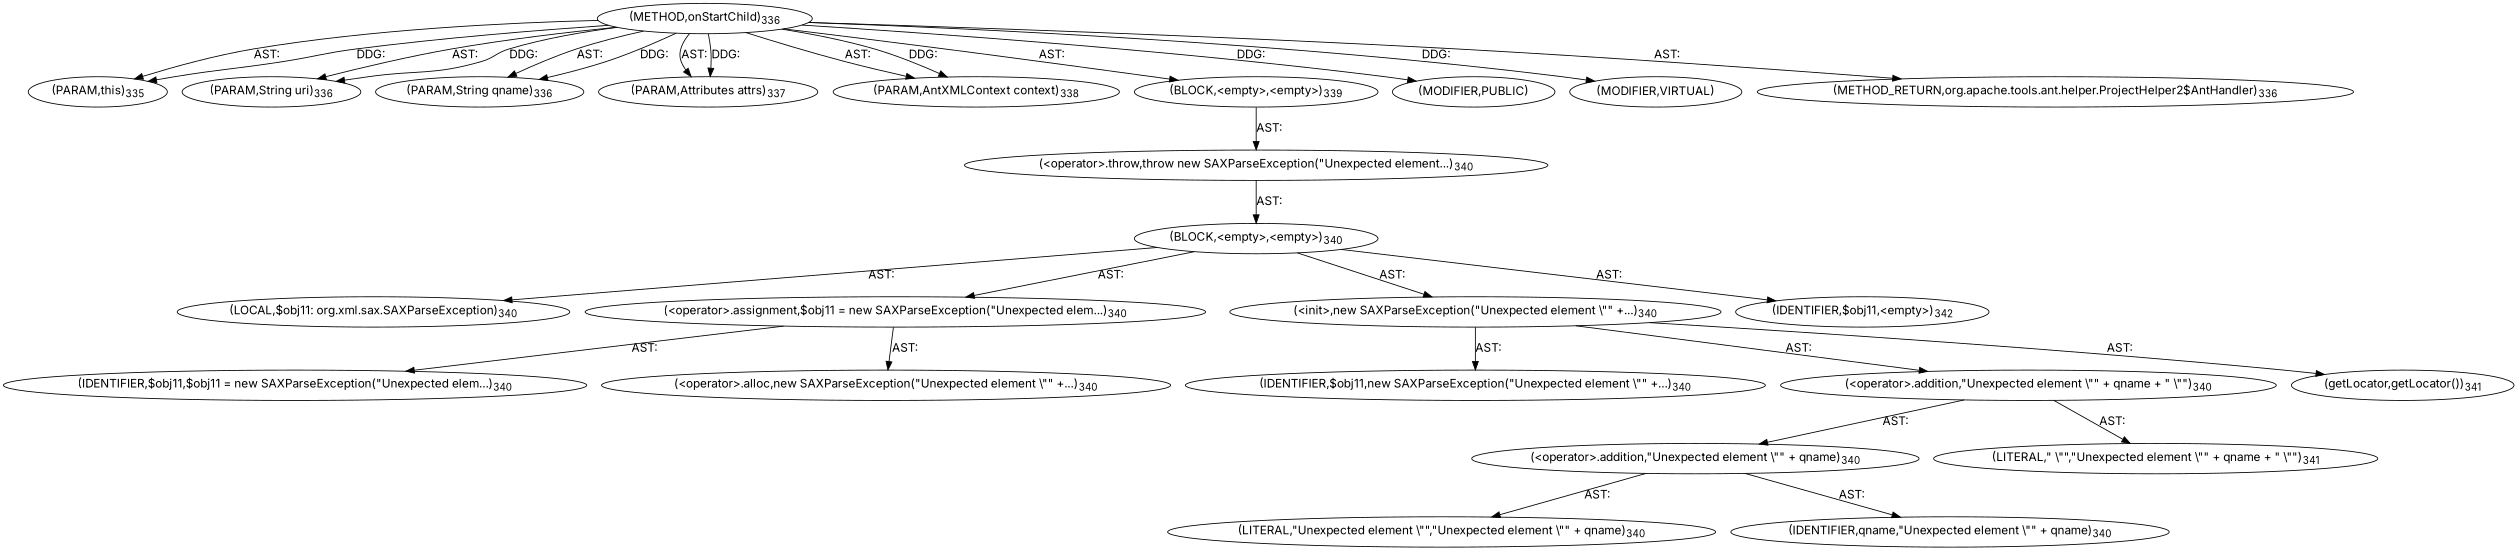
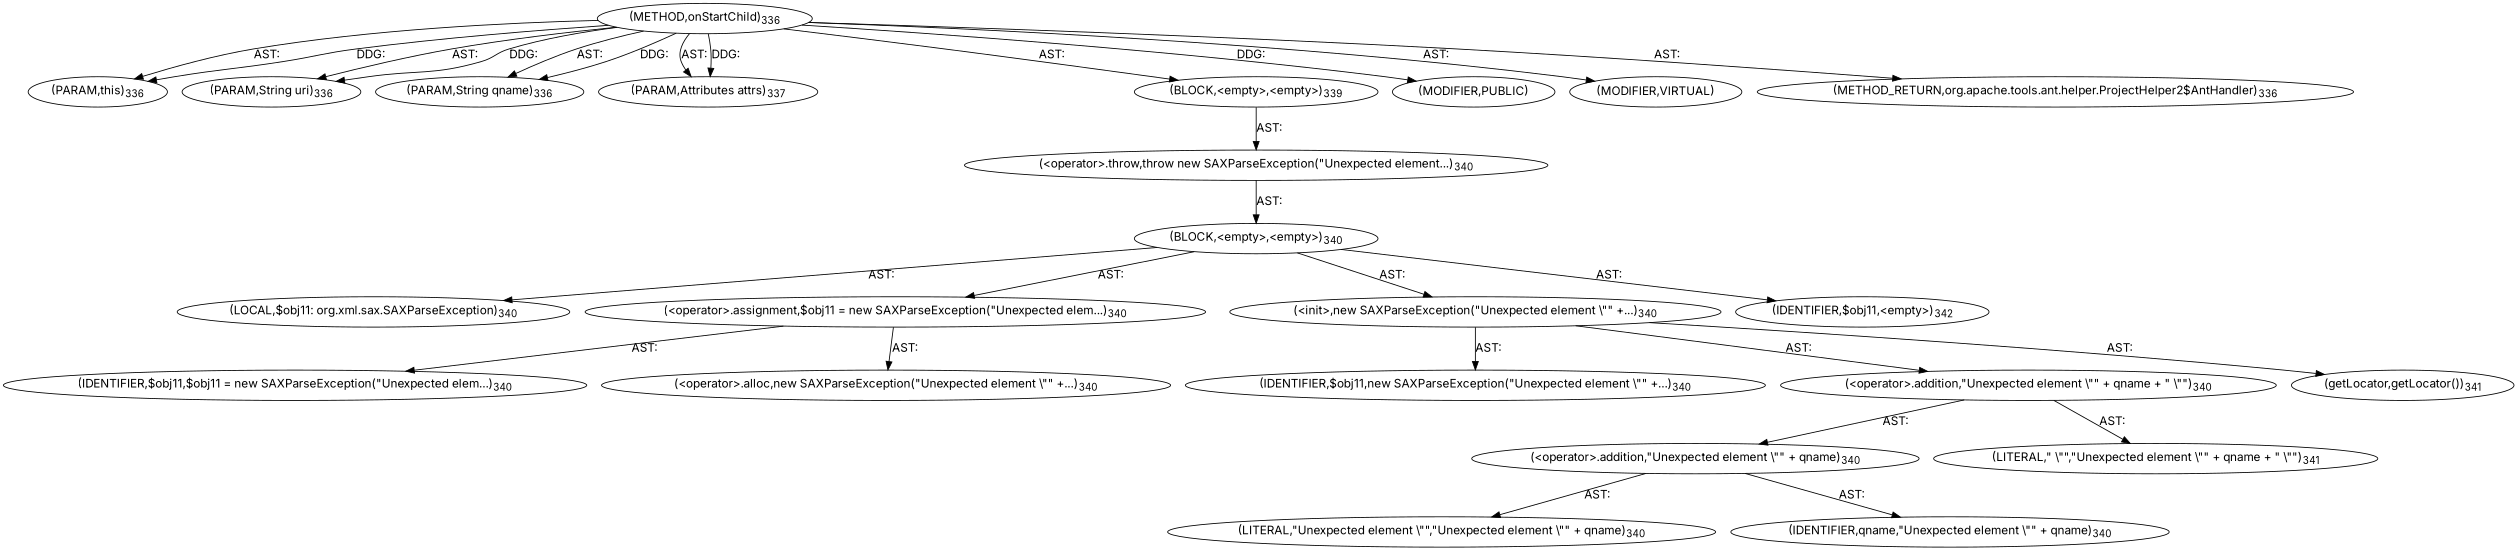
(1438, 55) -> (1438, 55)
(135, 91) -> (135, 91)
(976, 92) -> none
